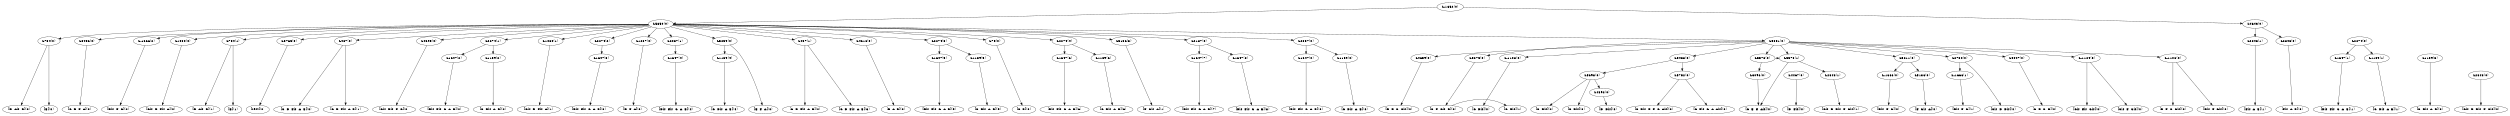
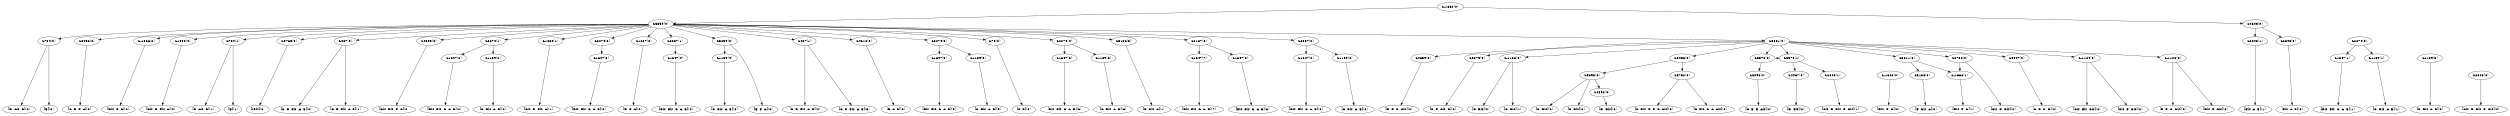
(1900, 66) -> (1932, 66)
(1774, 82) -> (1794, 66)
(1478, 99) -> (1513, 83)
